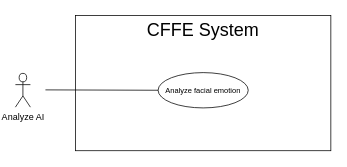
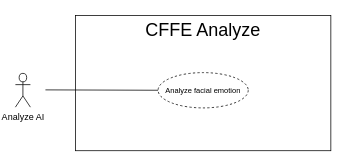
(203, 30) -> (203, 30)
(203, 90) -> (203, 90)
